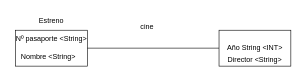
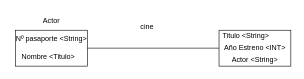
(51, 21) -> (51, 21)
none -> (246, 36)
(255, 48) -> (255, 48)
(48, 57) -> (48, 57)
(255, 60) -> (255, 60)
